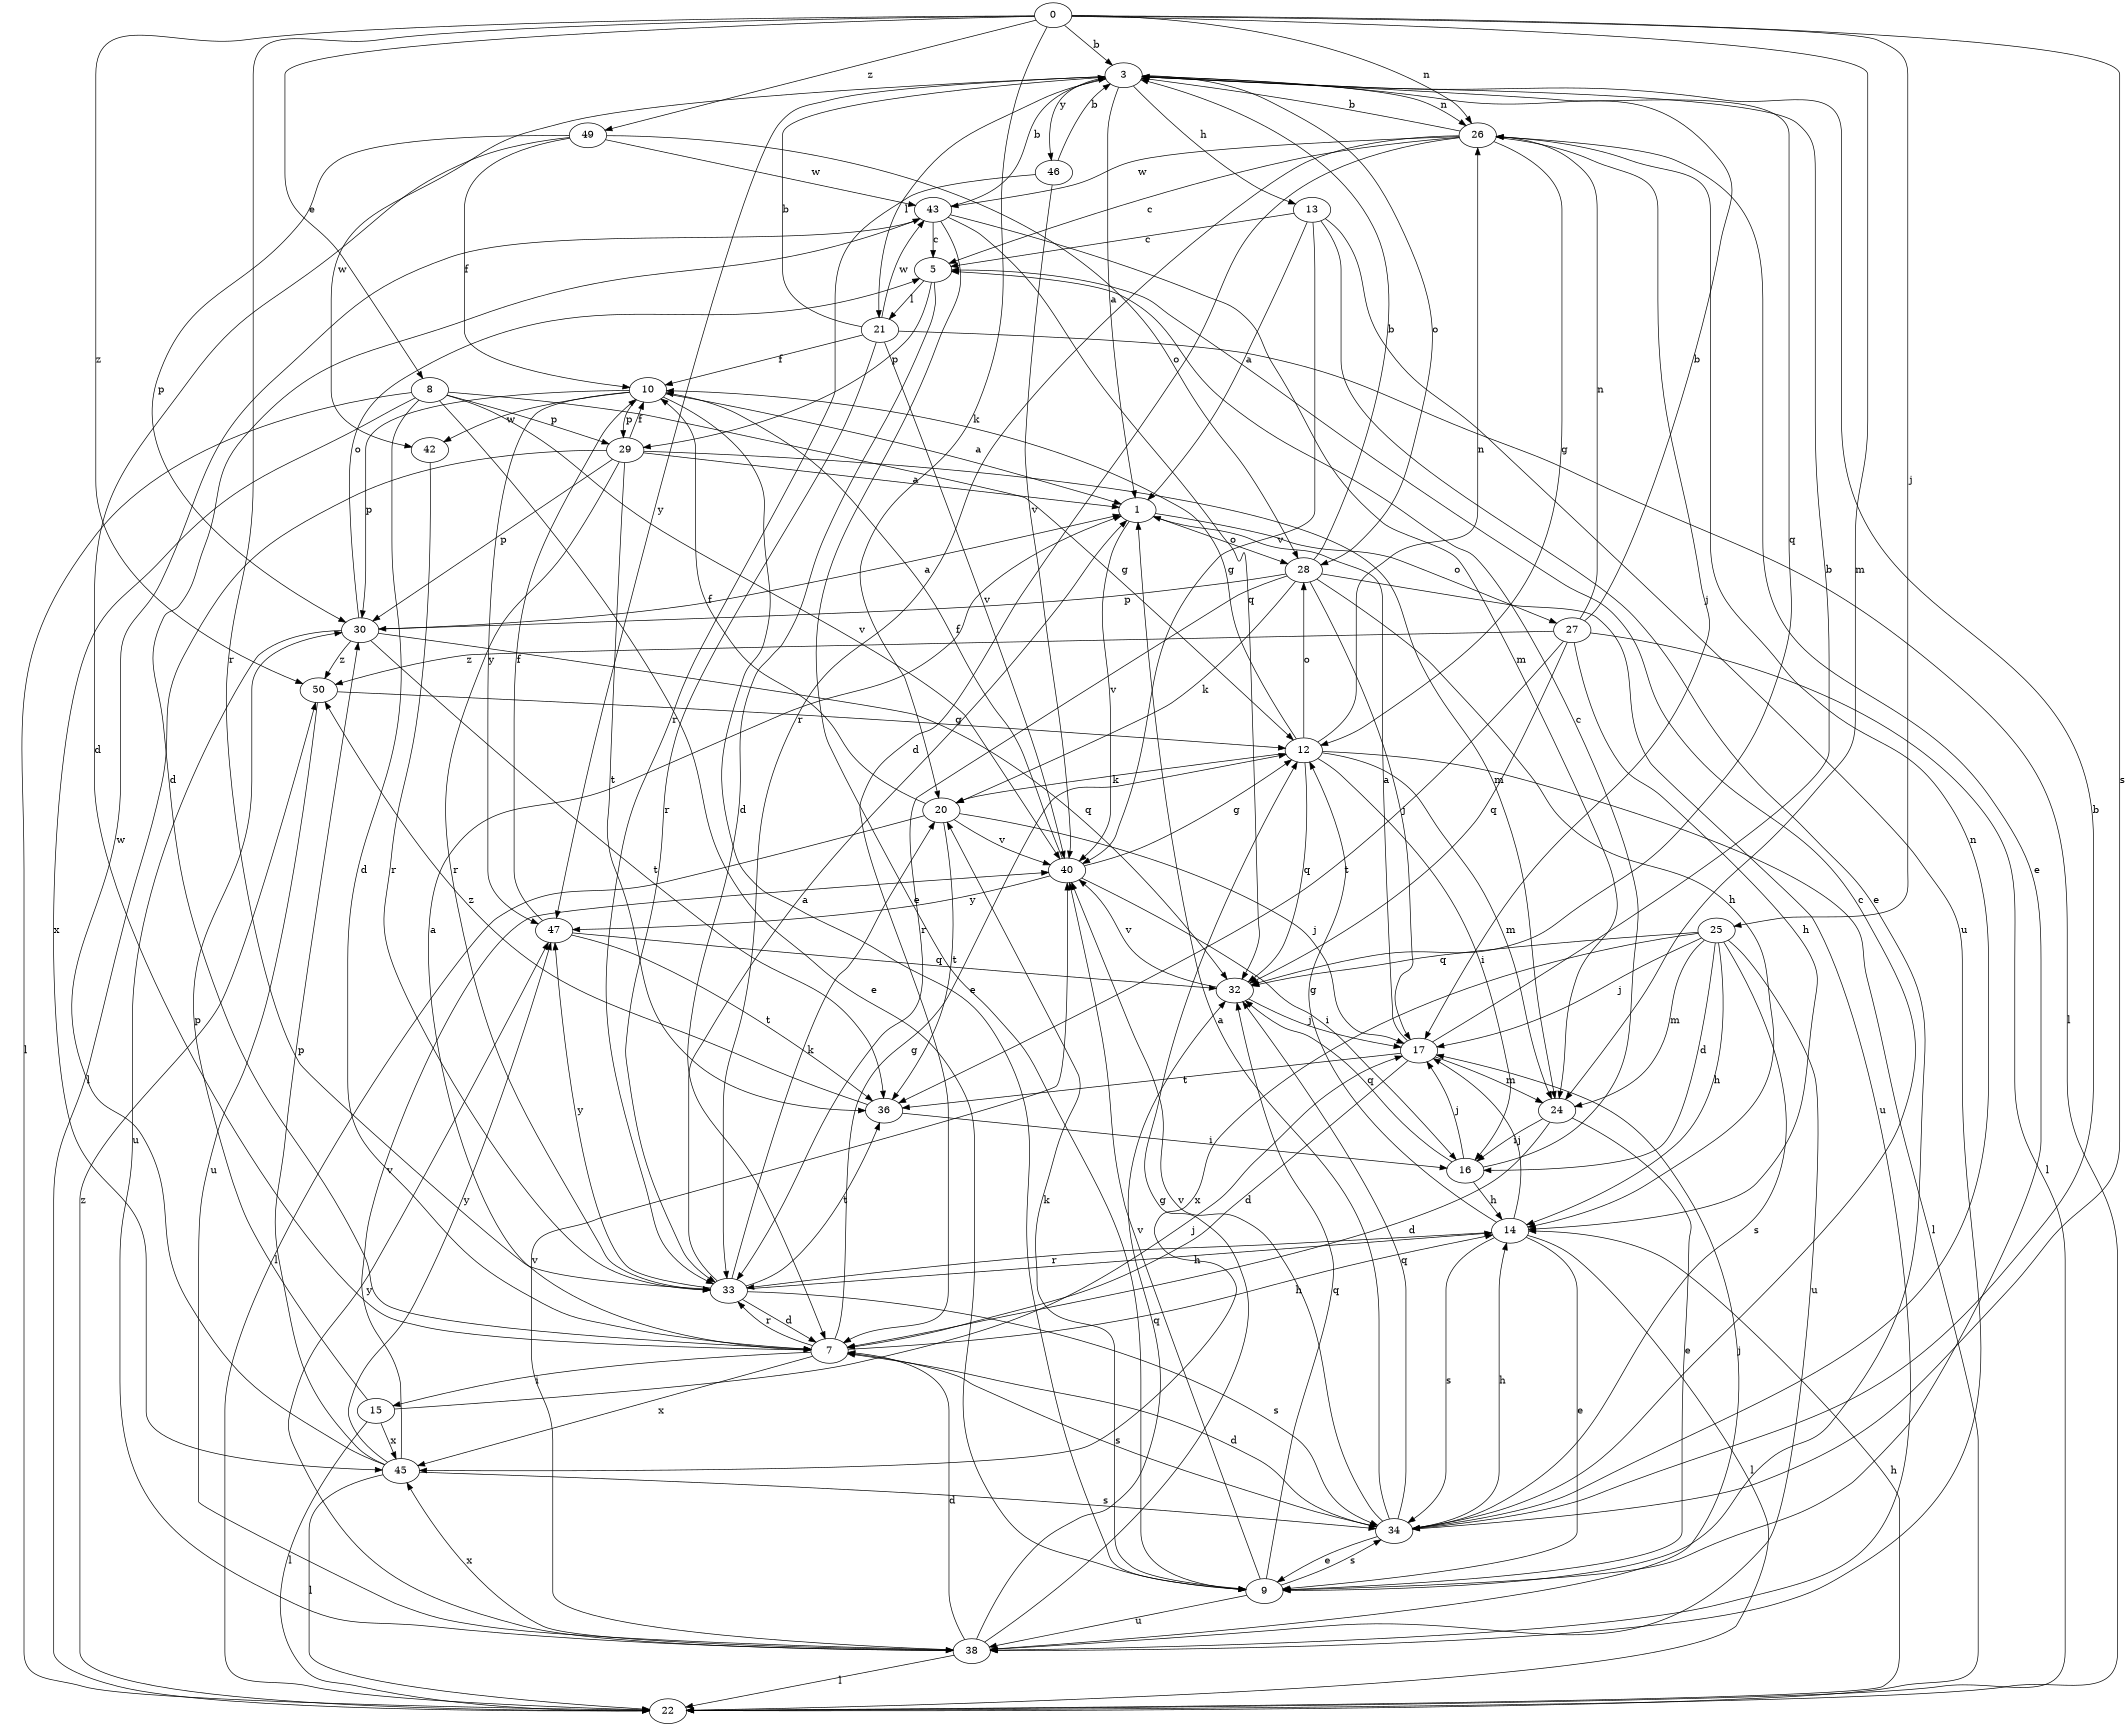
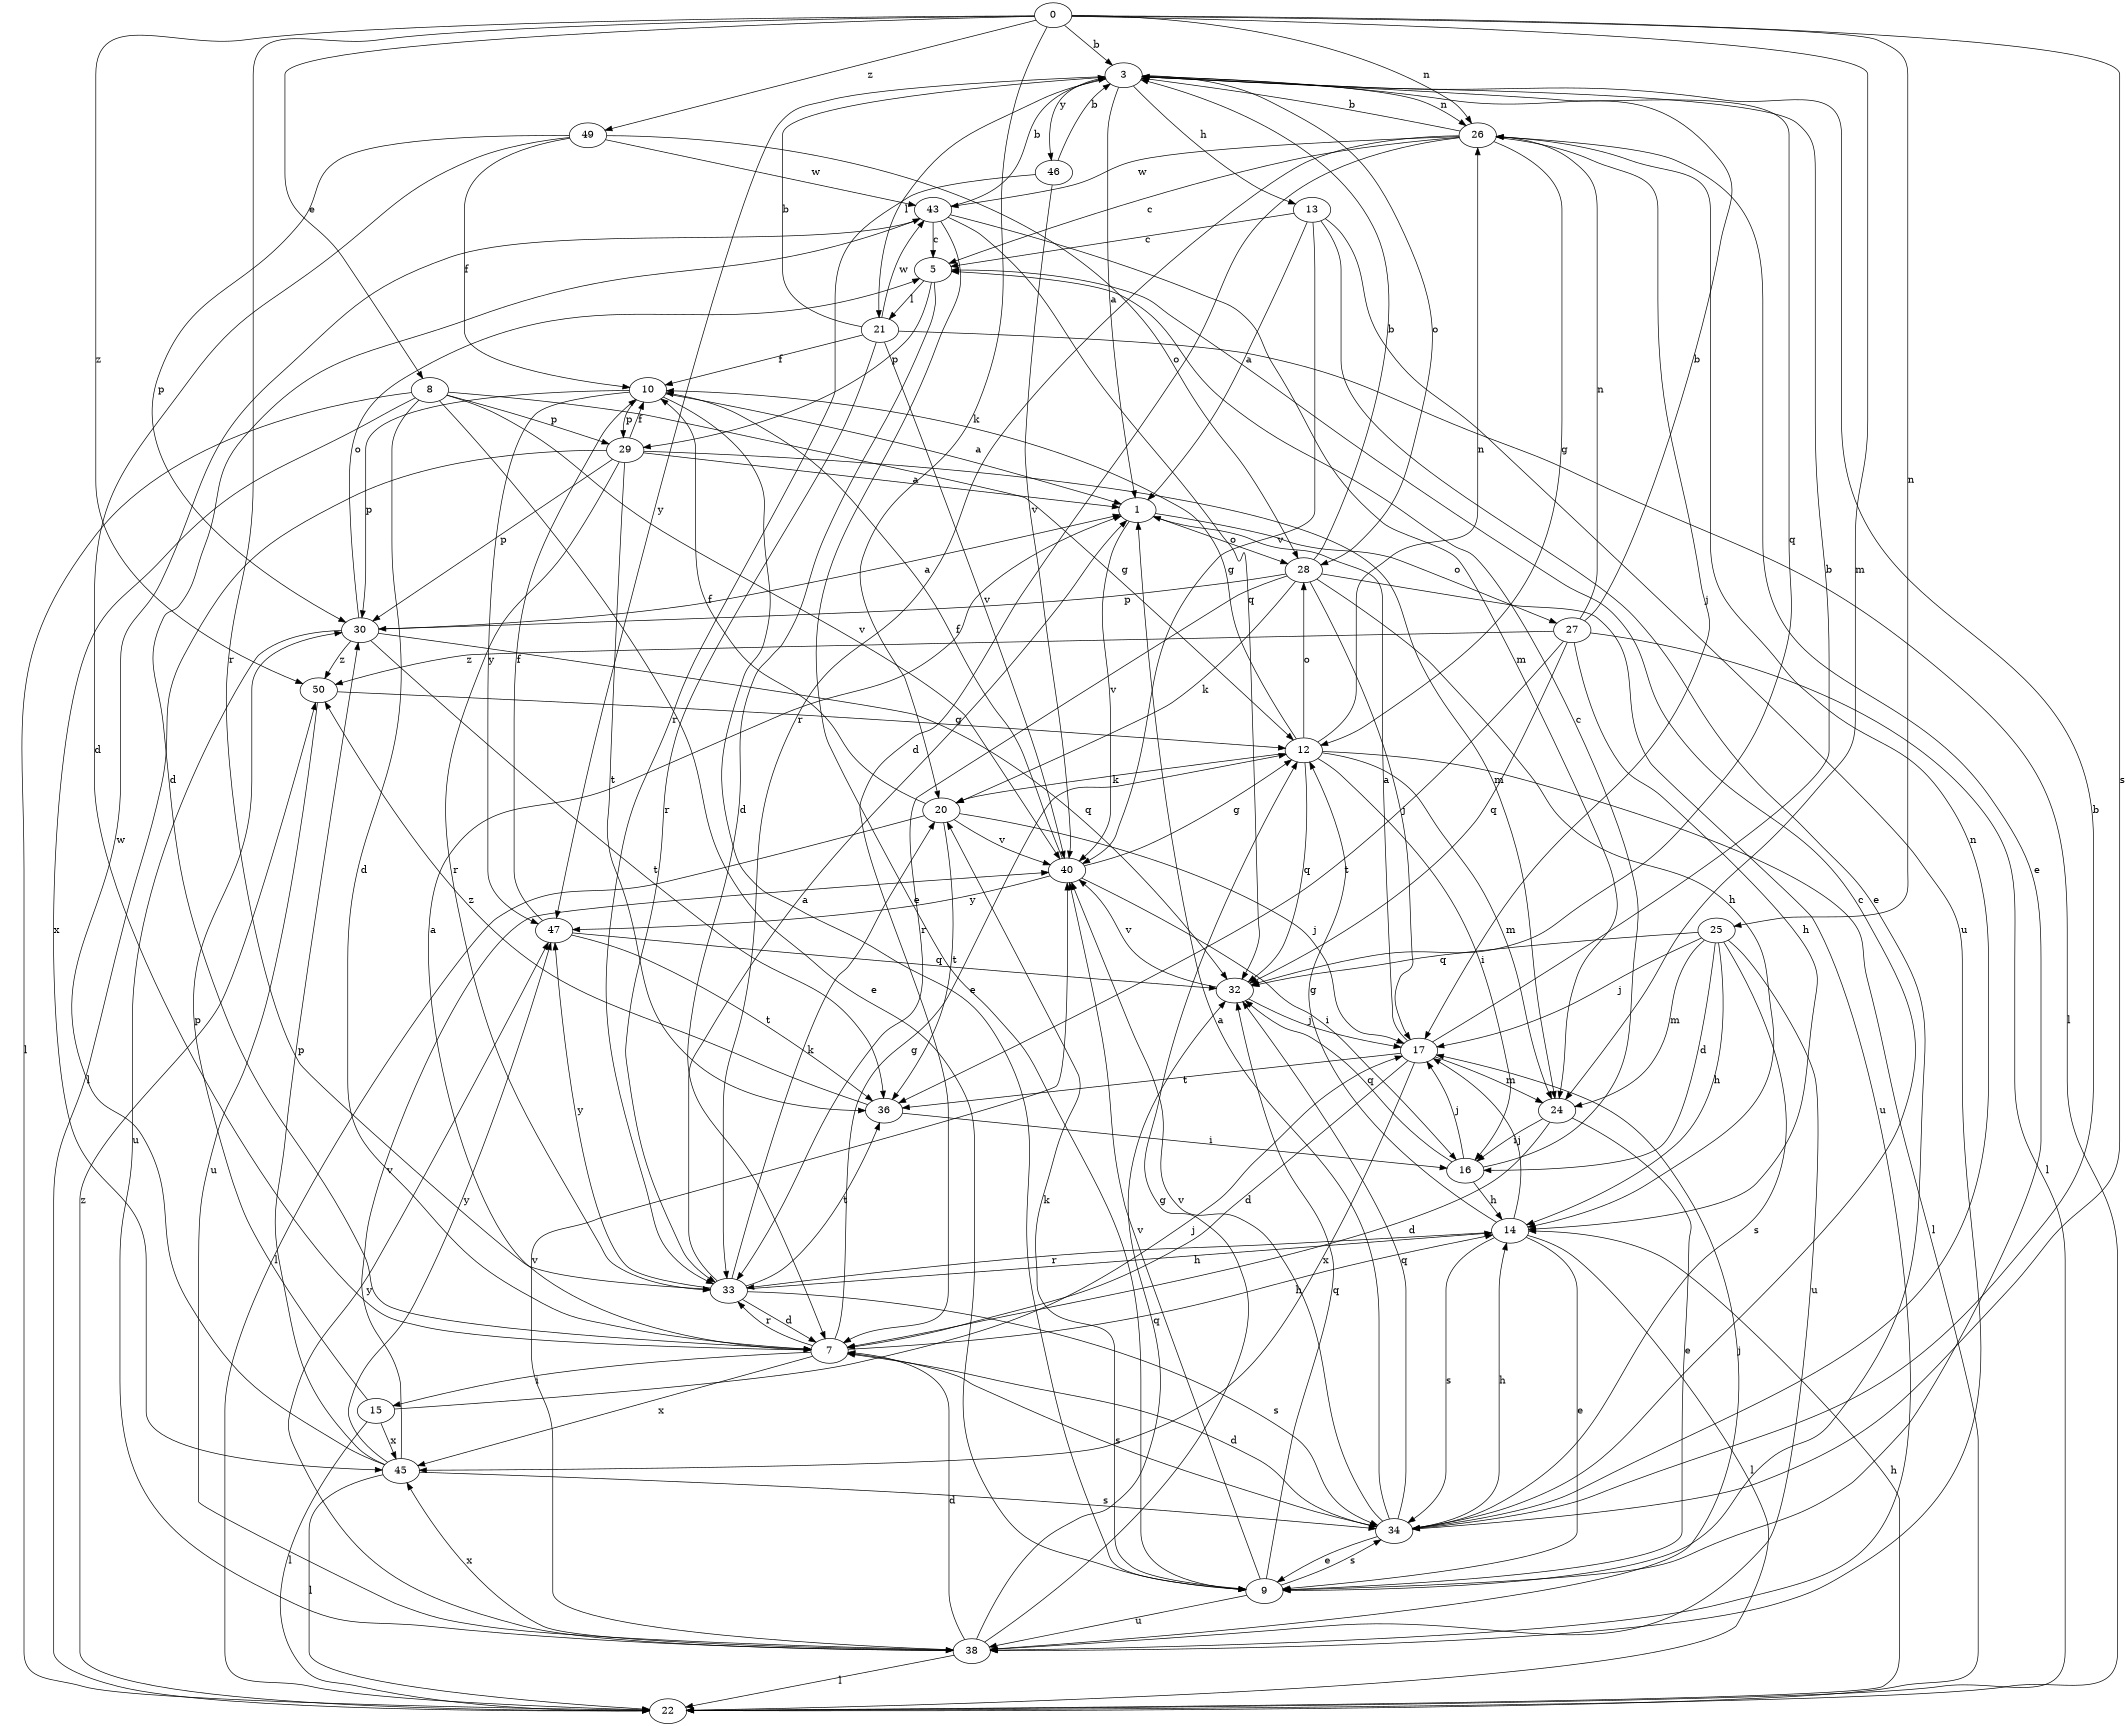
(430, 450) -> none
(1911, 480) -> (1911, 480)
(1208, 1342) -> (1023, 1456)
